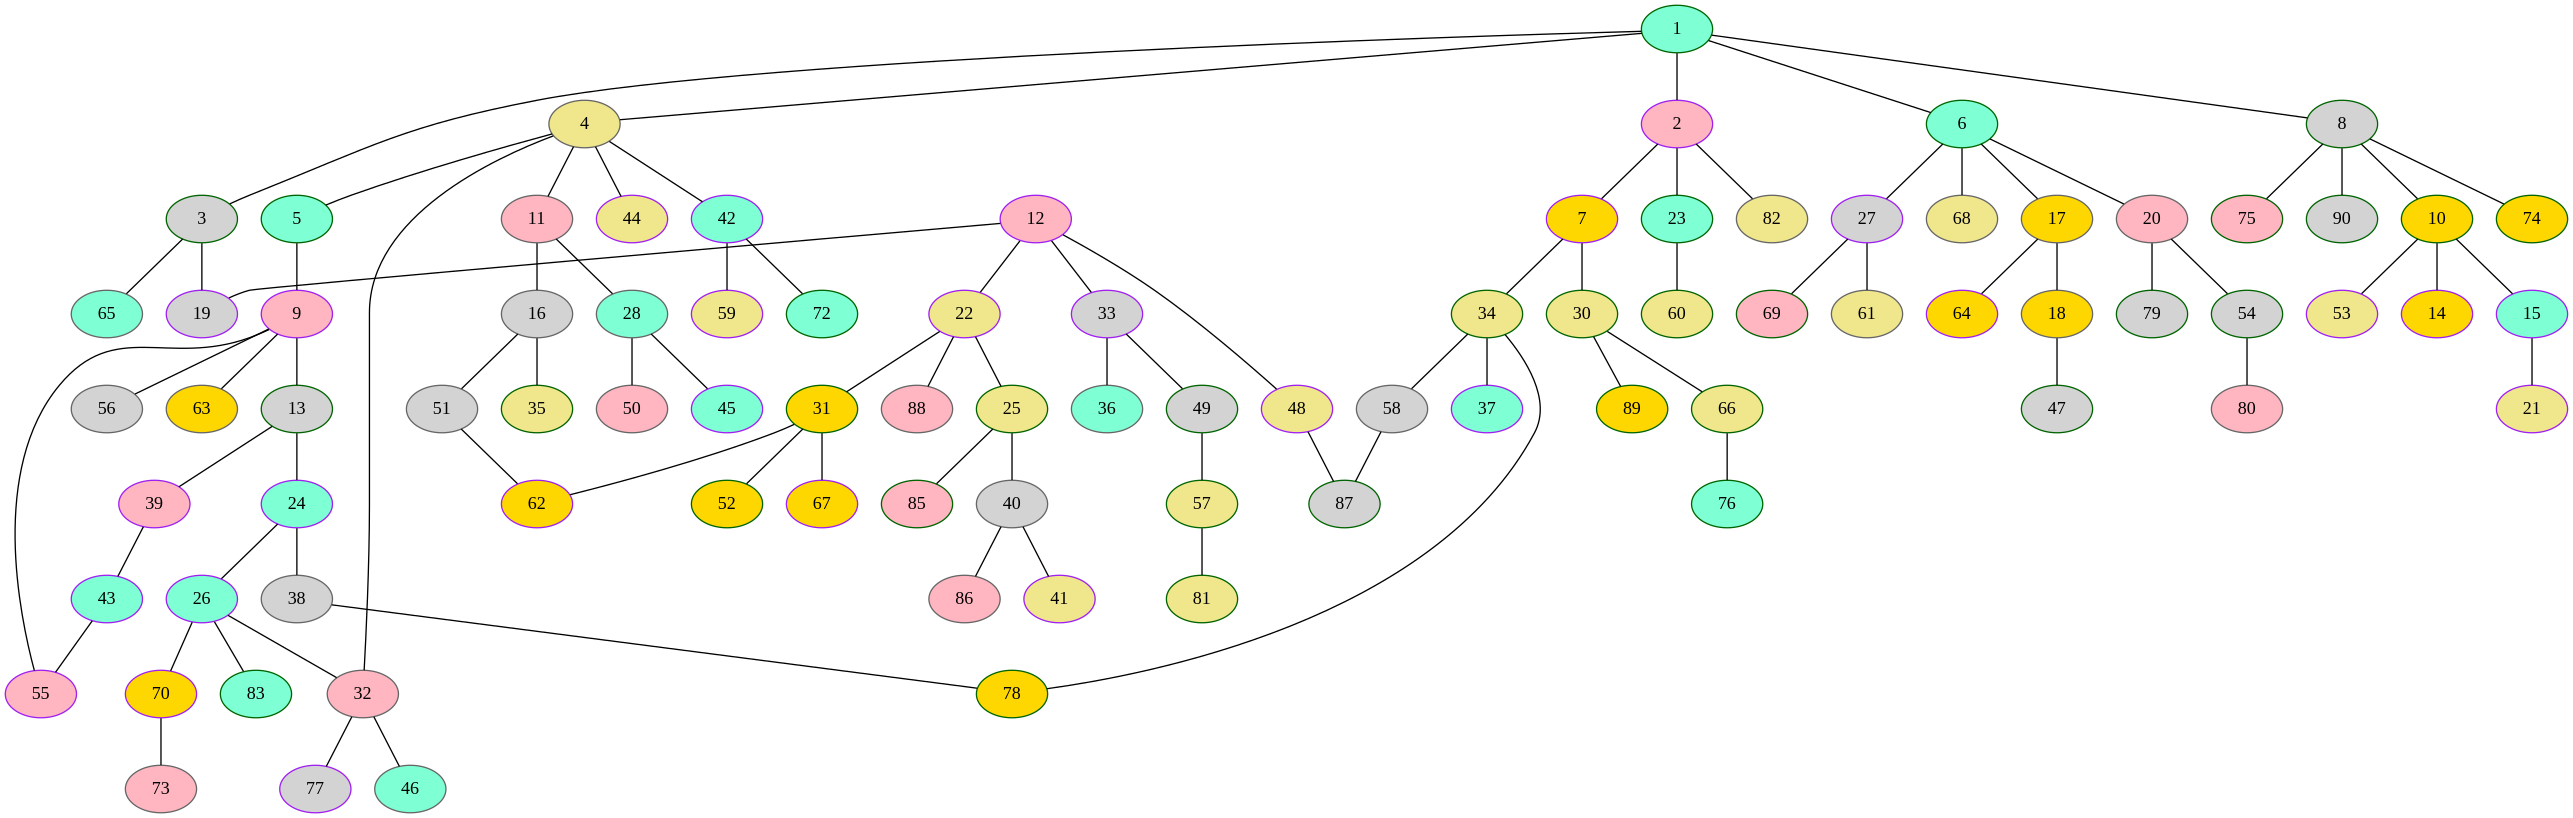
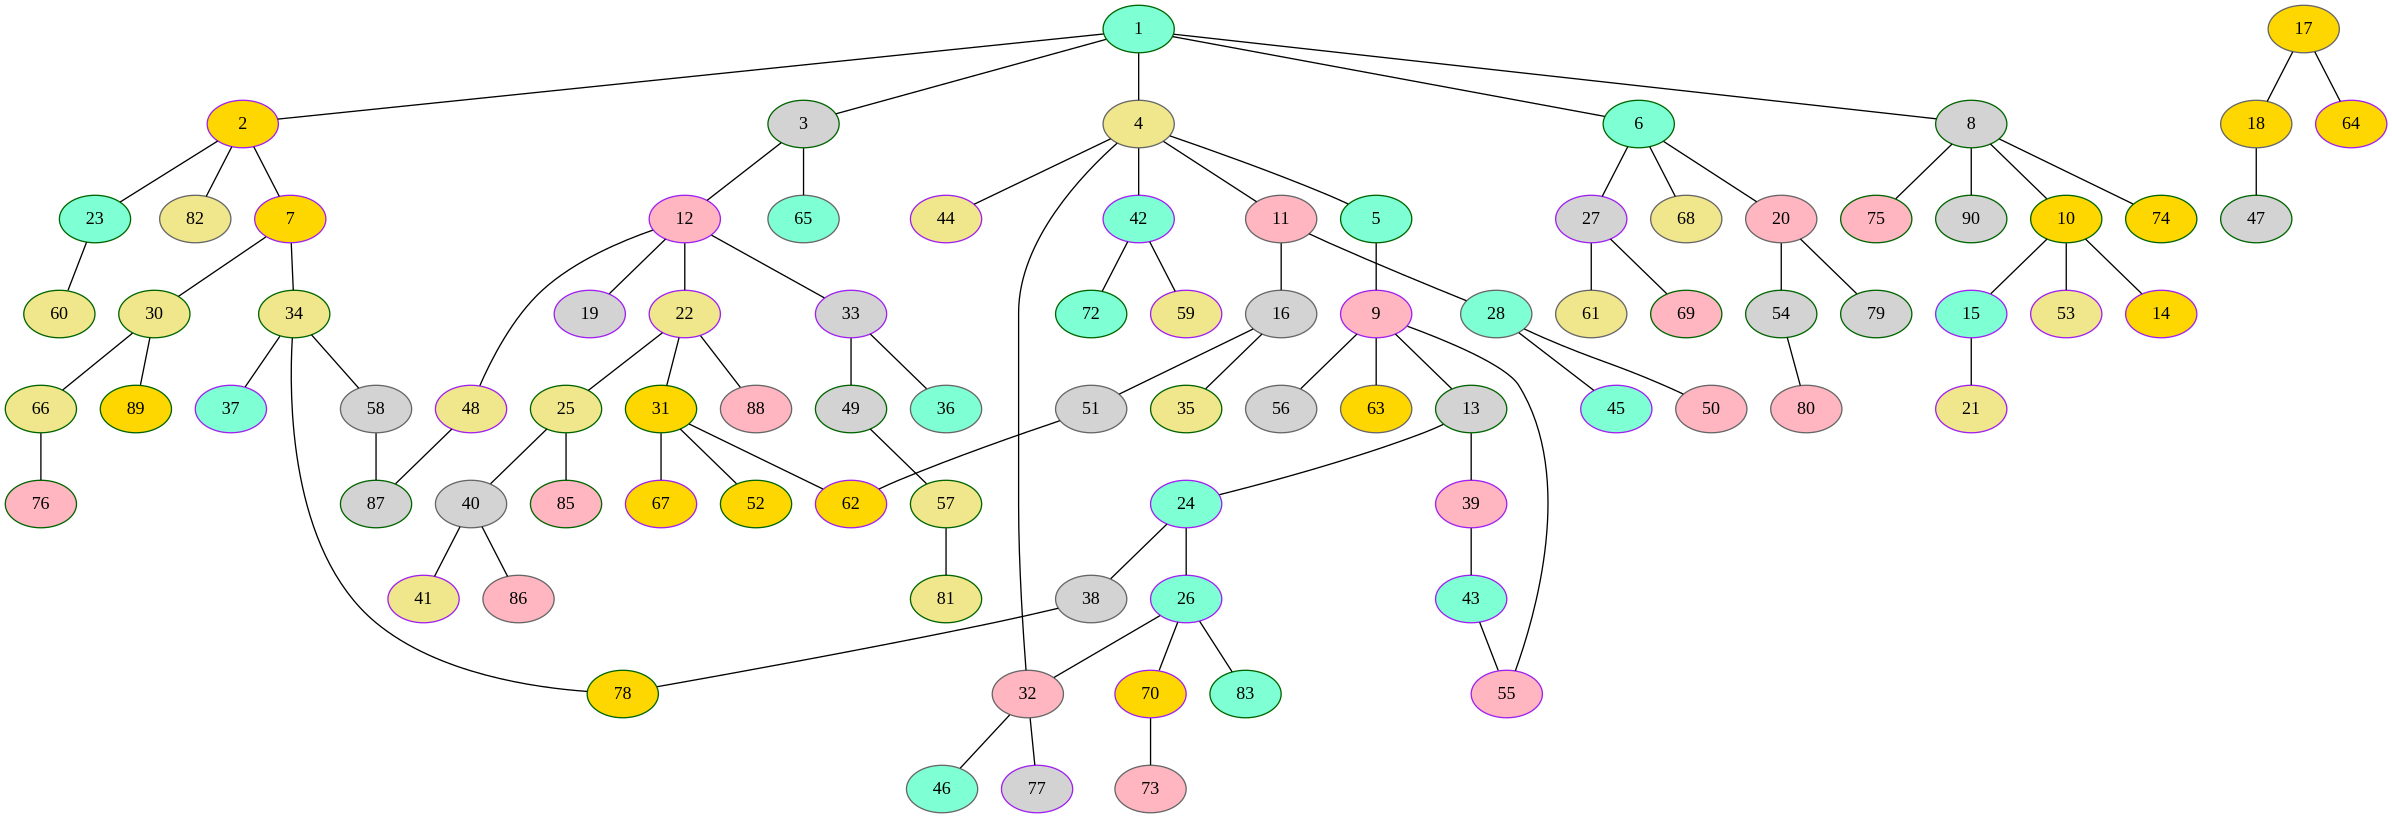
(1677, 124) -> (243, 124)
(2009, 171) -> none
(202, 267) -> (744, 172)
(1727, 504) -> (41, 504)
